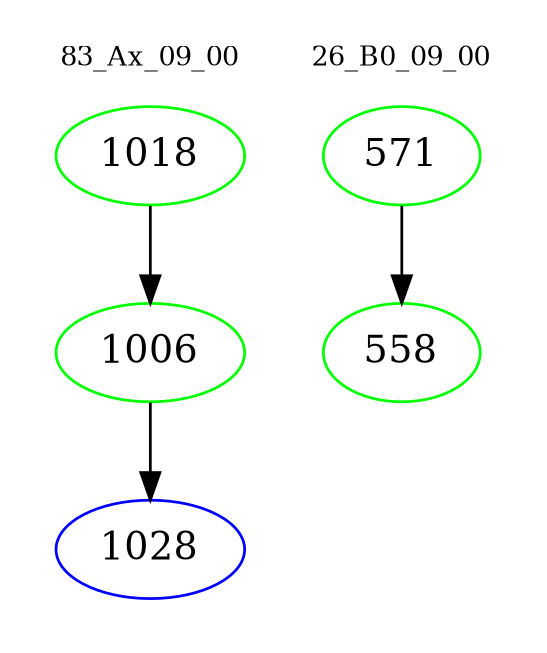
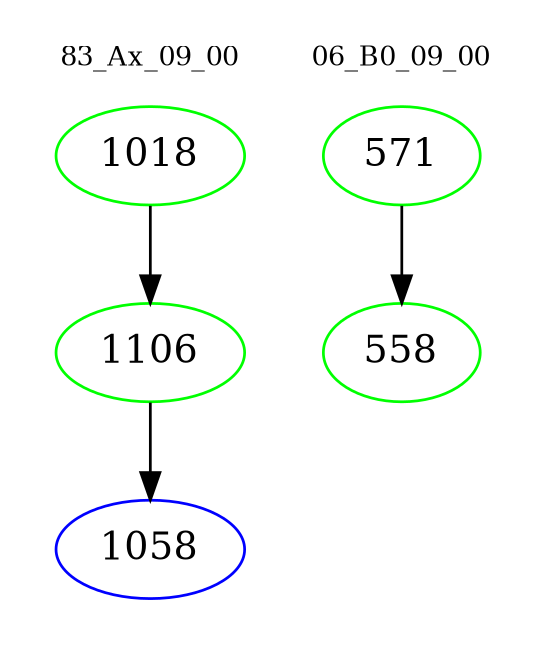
(402, 59) -> (402, 59)
(150, 353) -> (150, 353)
(150, 549) -> (150, 549)
